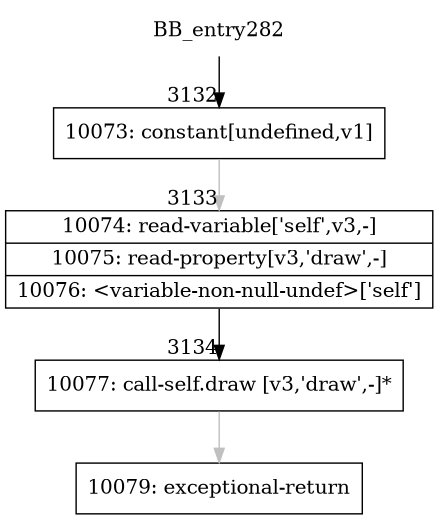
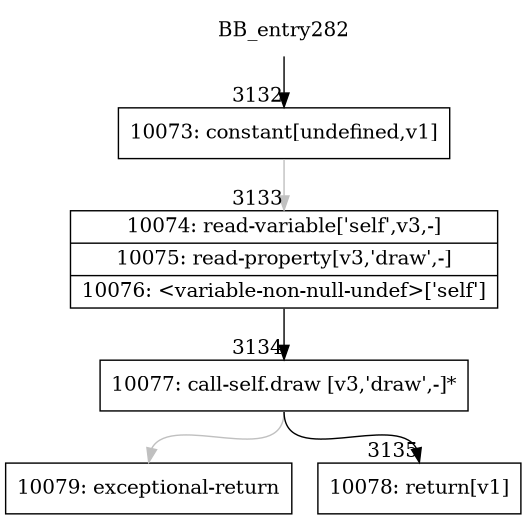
none -> (419, 488)
